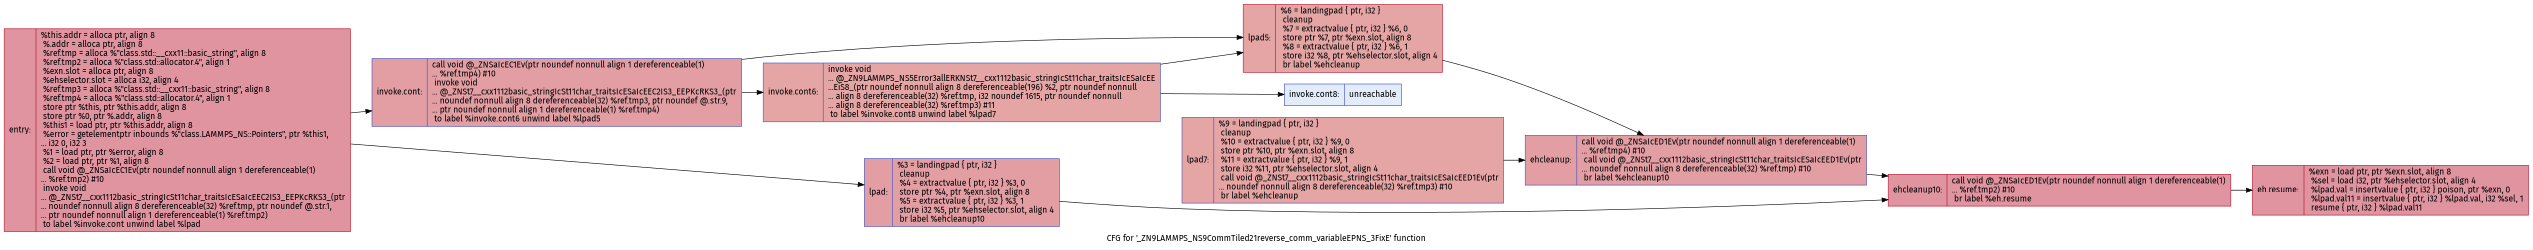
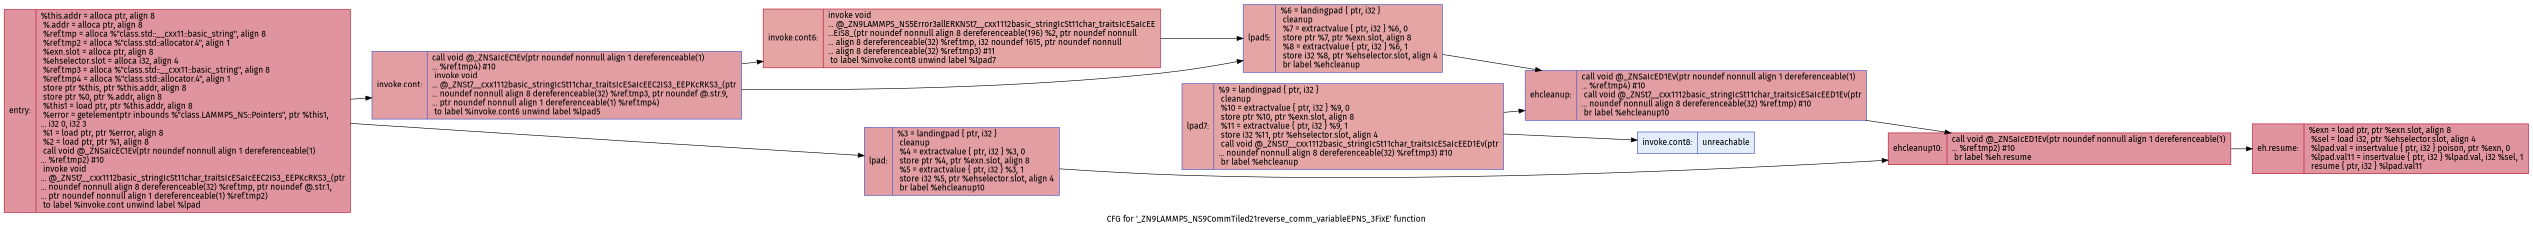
(1343, 38) -> (1343, 38)
(962, 92) -> (962, 38)
(1219, 94) -> (1567, 137)
